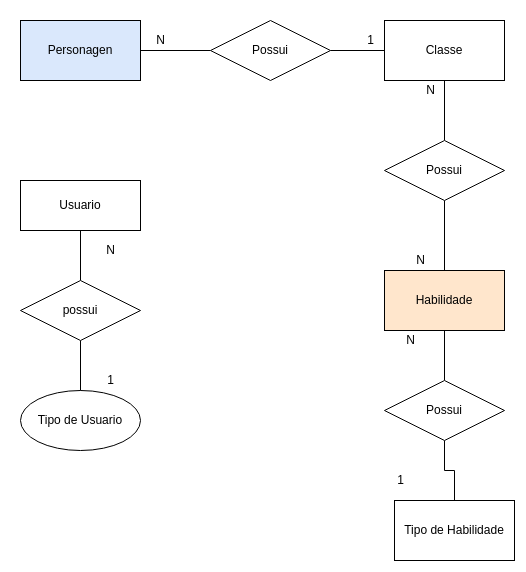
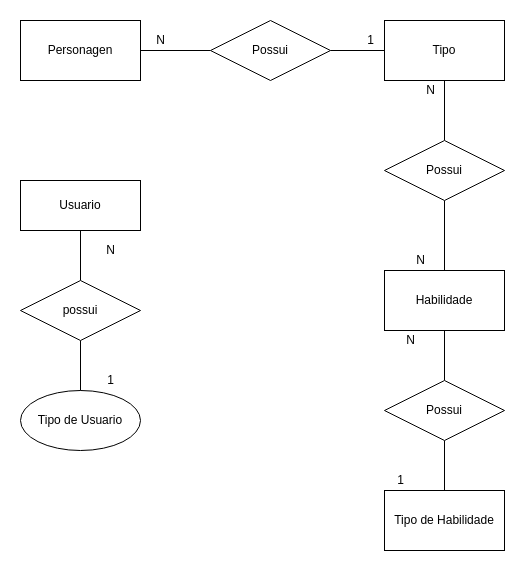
(81, 51) -> (81, 51)
(445, 51) -> (445, 51)
(445, 301) -> (445, 301)
(455, 531) -> (445, 521)
